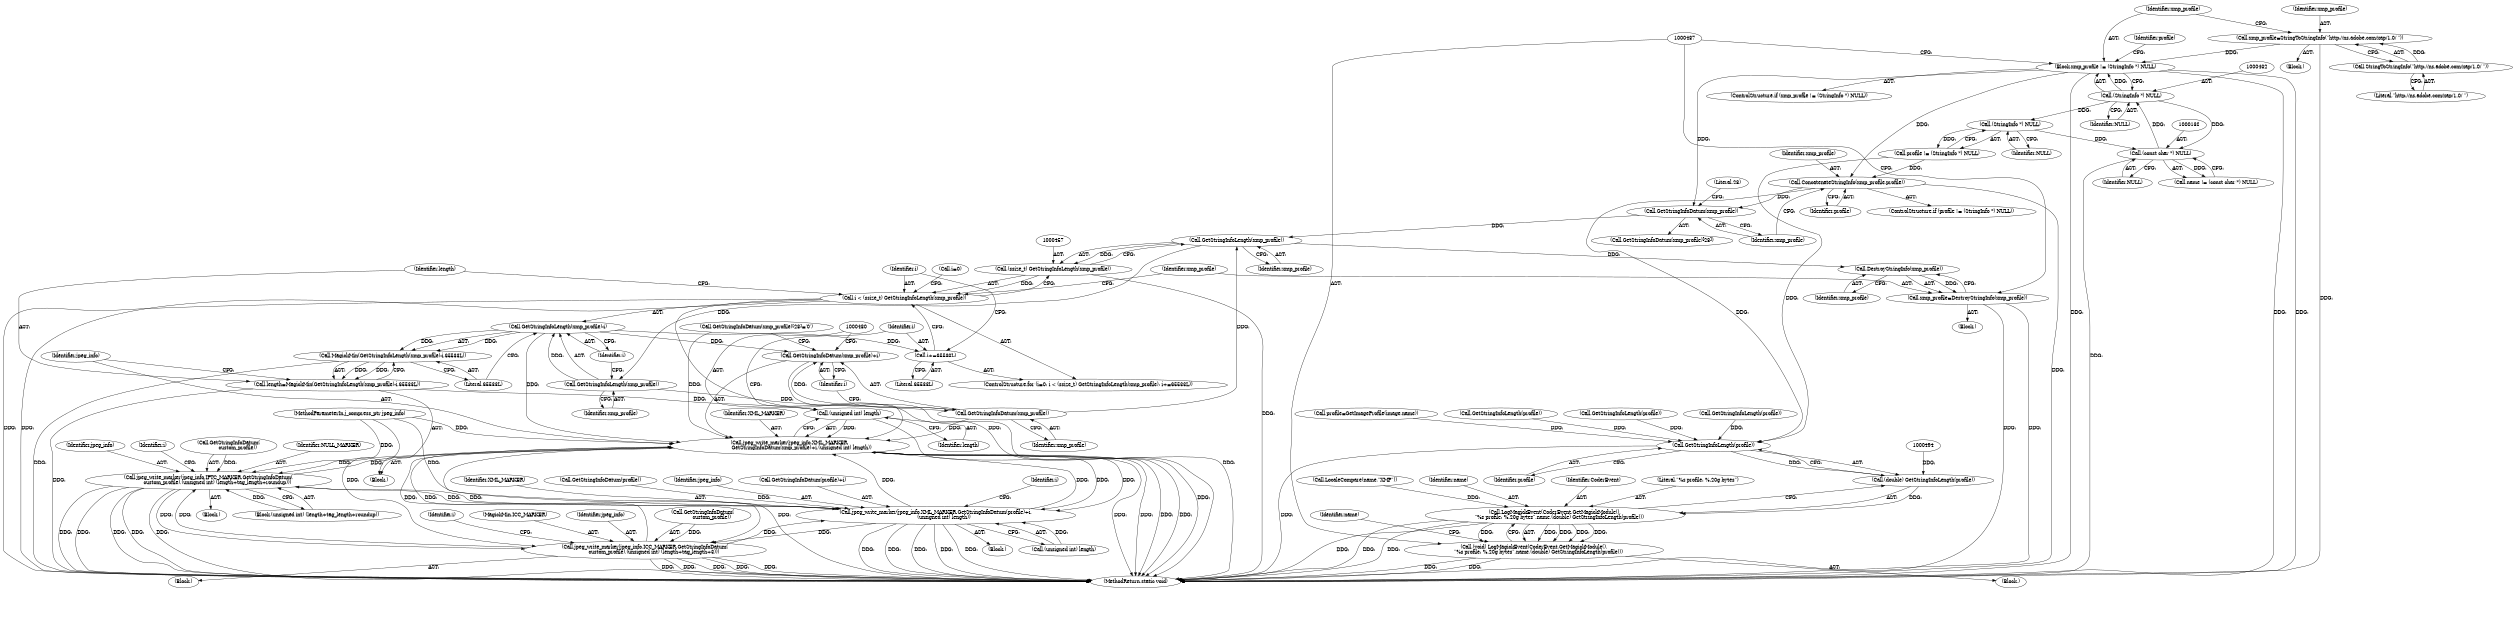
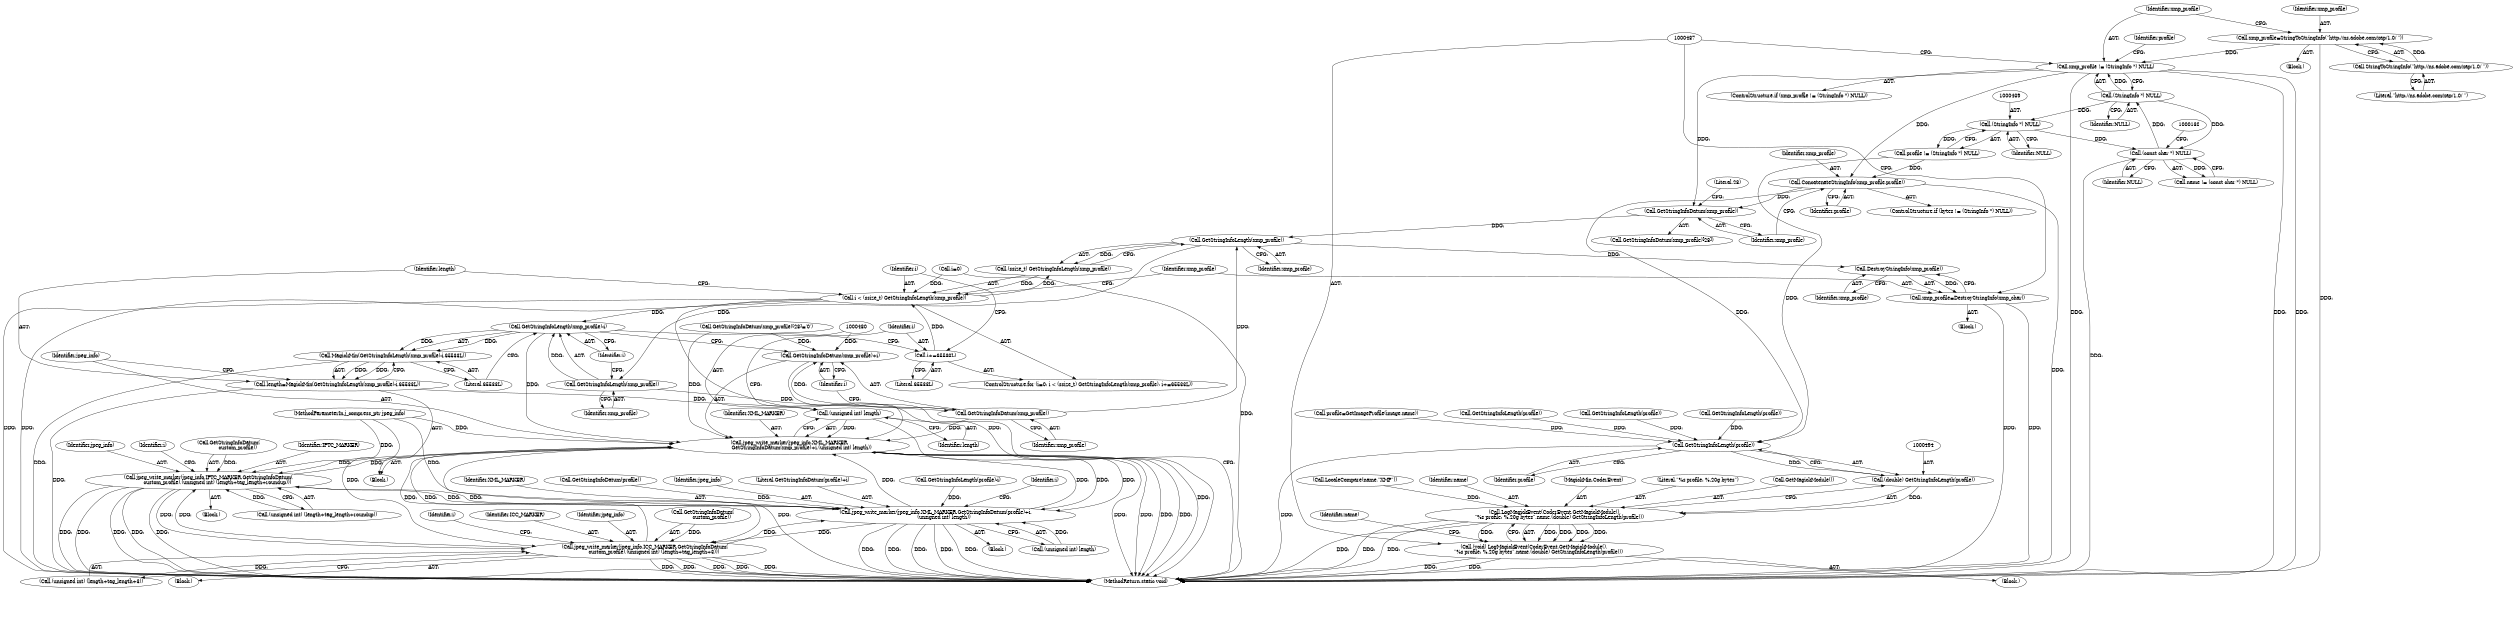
(2106, 67) -> (2106, 67)
(2257, 67) -> none
none -> (2010, 96)
(2183, 140) -> (2183, 140)
(1952, 212) -> (1952, 212)
(1053, 241) -> none
(937, 284) -> (937, 284)
(1050, 284) -> (1050, 284)
(1967, 298) -> (1967, 298)
(659, 313) -> (659, 313)
(939, 327) -> (939, 327)
(718, 342) -> (718, 342)
(805, 342) -> (805, 342)
(852, 342) -> (852, 342)
(894, 342) -> (894, 342)
(1262, 398) -> (1228, 350)
(329, 446) -> (329, 446)
(1230, 463) -> (1230, 463)
(1930, 463) -> (1930, 463)
(803, 481) -> (803, 481)
none -> (958, 481)
(1593, 481) -> (1593, 481)
none -> (1803, 481)
(317, 515) -> (317, 515)
(515, 515) -> (515, 515)
none -> (91, 582)
